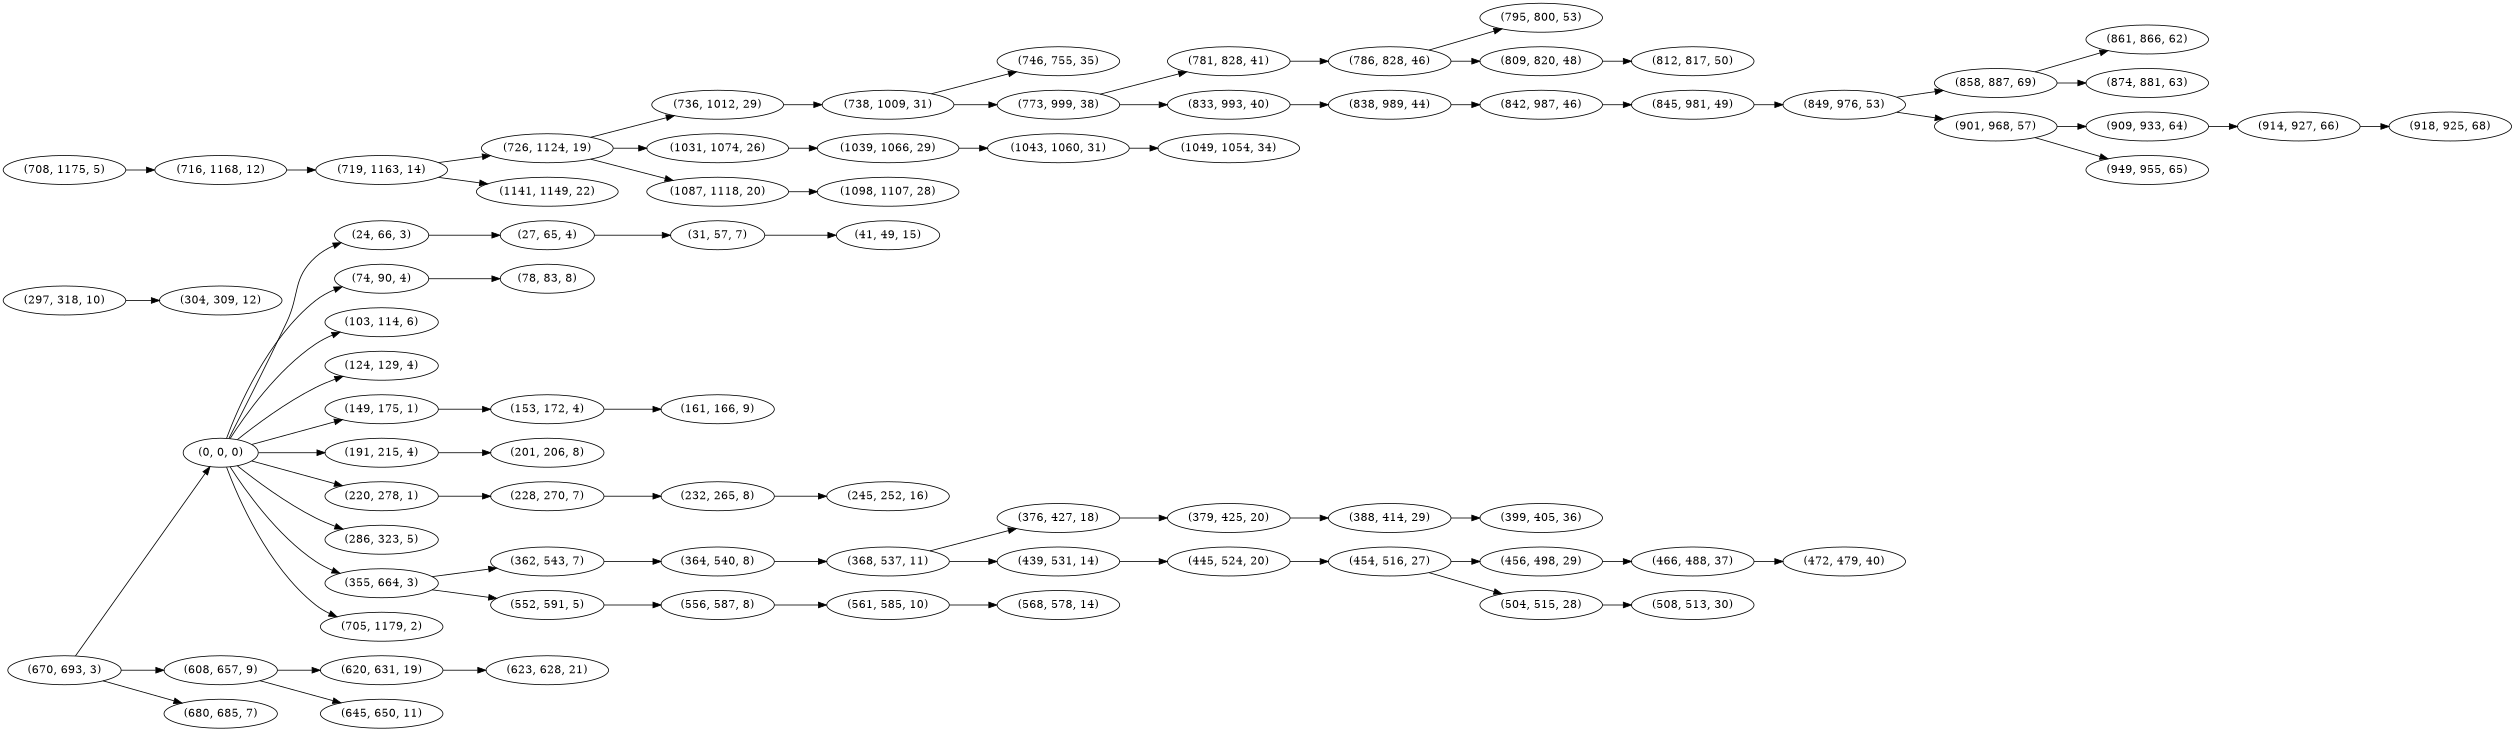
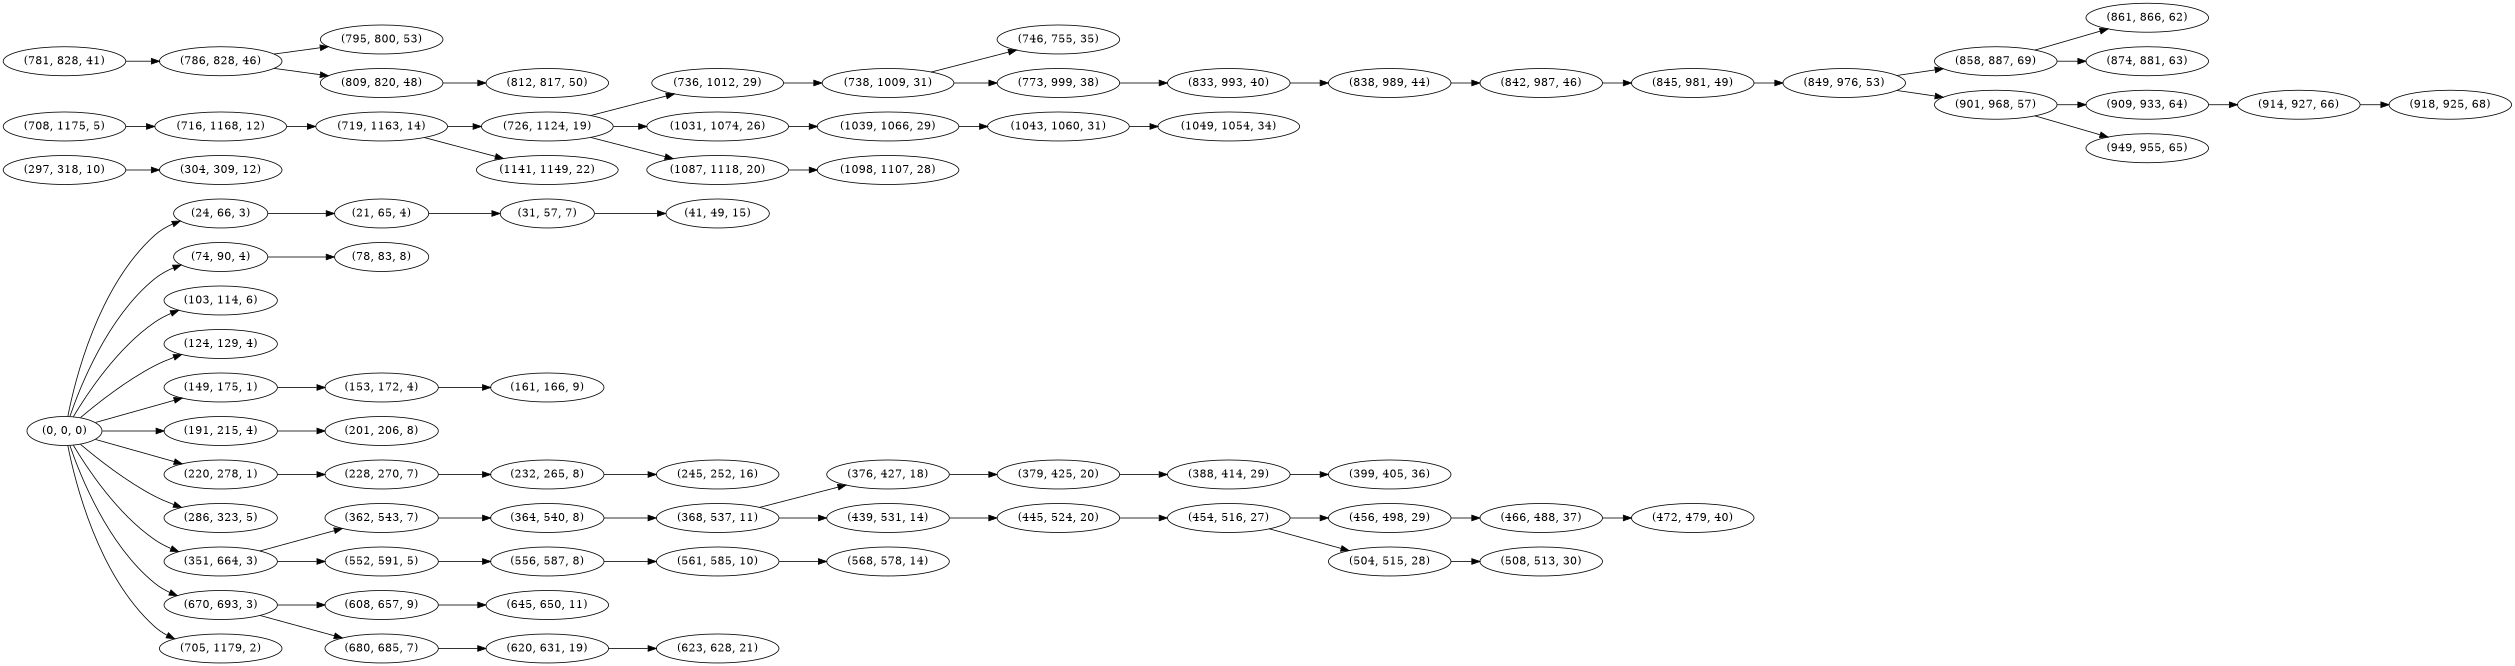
(1139, 84) -> none
(547, 235) -> (382, 213)
(140, 565) -> (108, 528)
(382, 583) -> (221, 561)
(295, 670) -> (458, 648)
